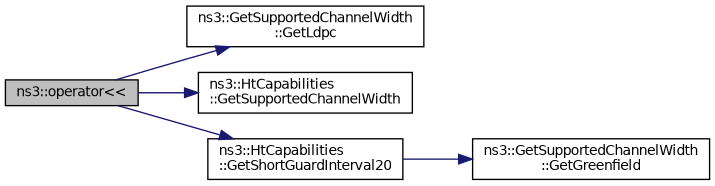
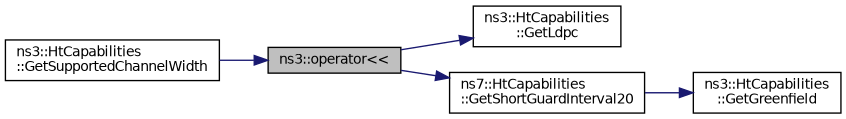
(305, 26) -> (547, 26)
(161, 93) -> (237, 60)
(305, 159) -> (547, 93)
(591, 159) -> (767, 93)
